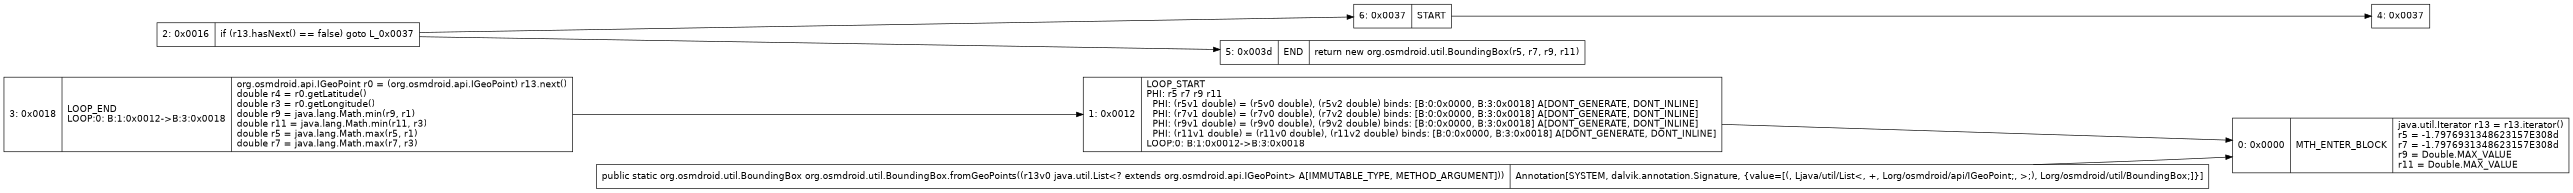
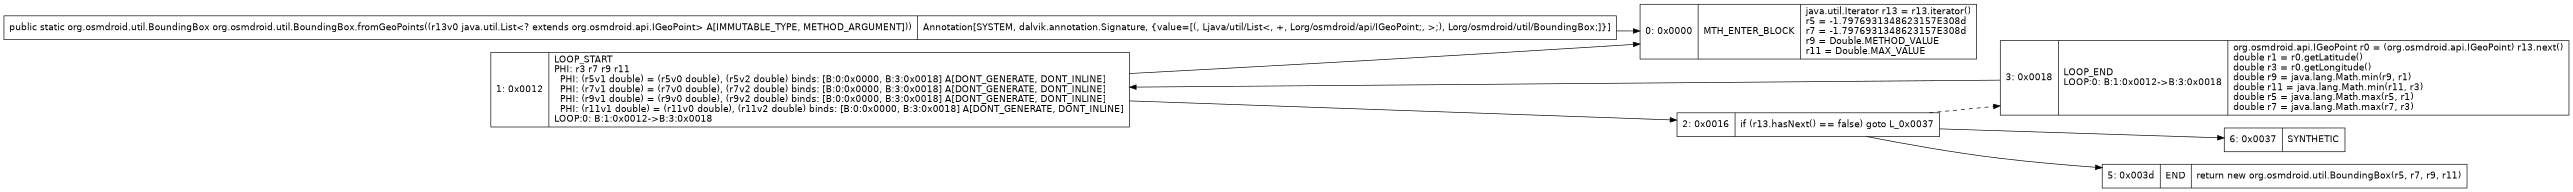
(1432, 16) -> (2314, 140)
(2401, 16) -> none
(302, 94) -> (2298, 58)
(1186, 94) -> (594, 70)
none -> (1400, 110)
none -> (1961, 110)
(2455, 155) -> (1873, 41)
